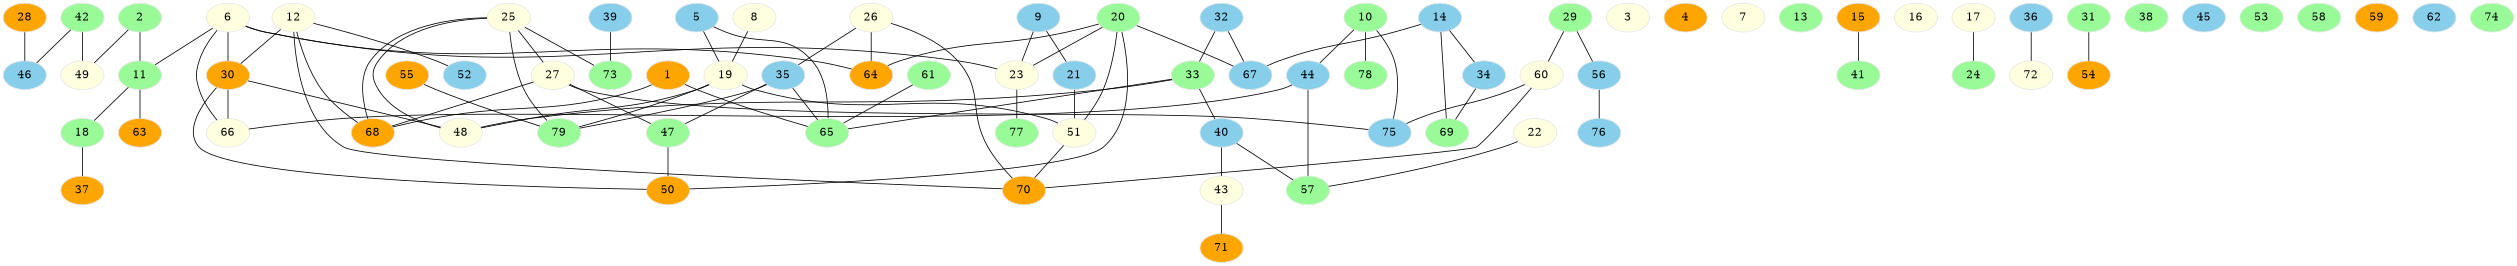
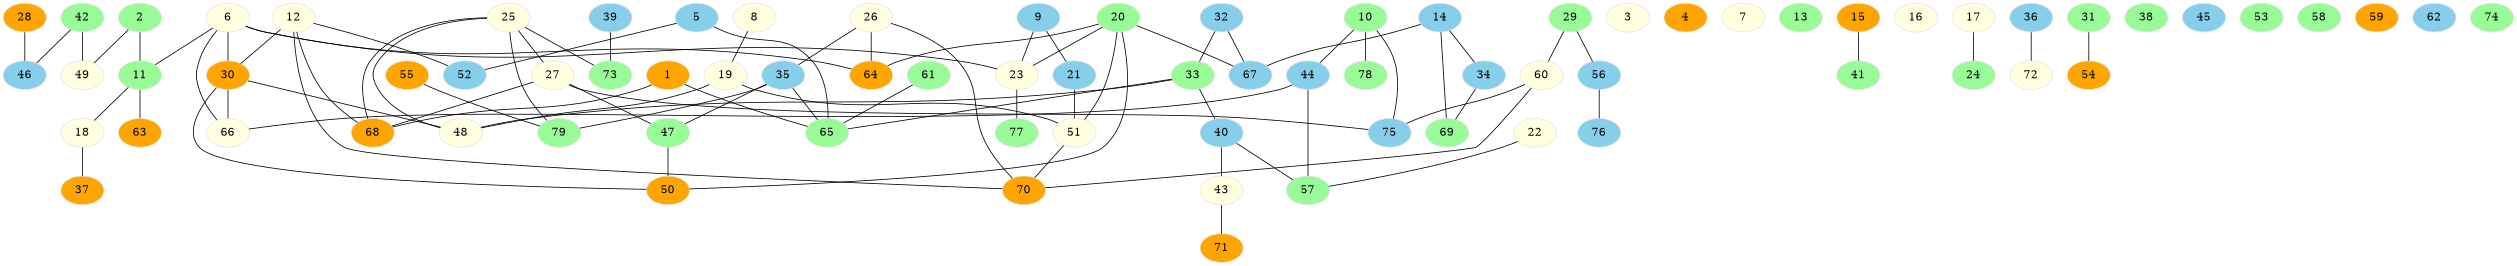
(710, 43) -> (586, 45)
(645, 108) -> none
(82, 133) -> (82, 133)
